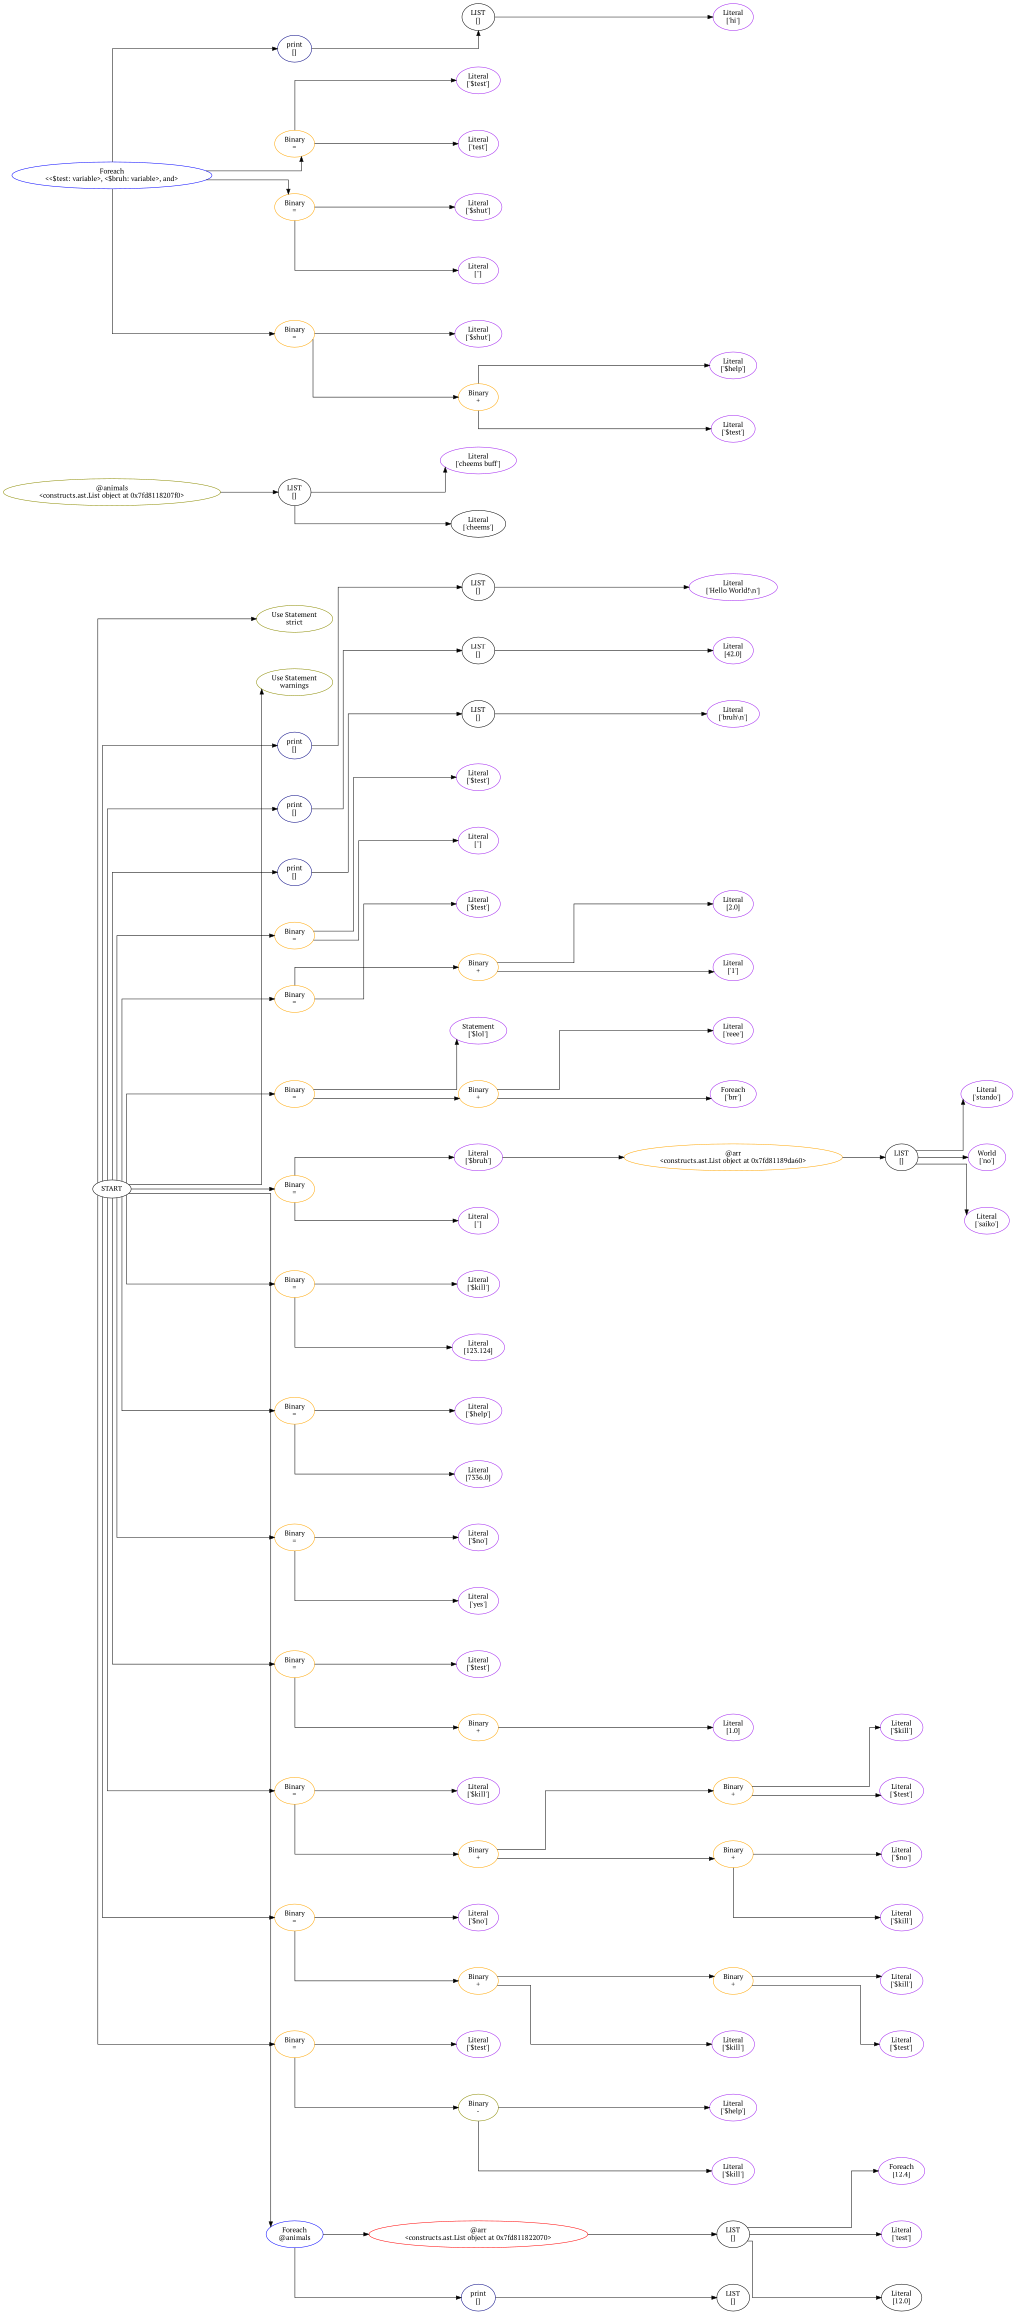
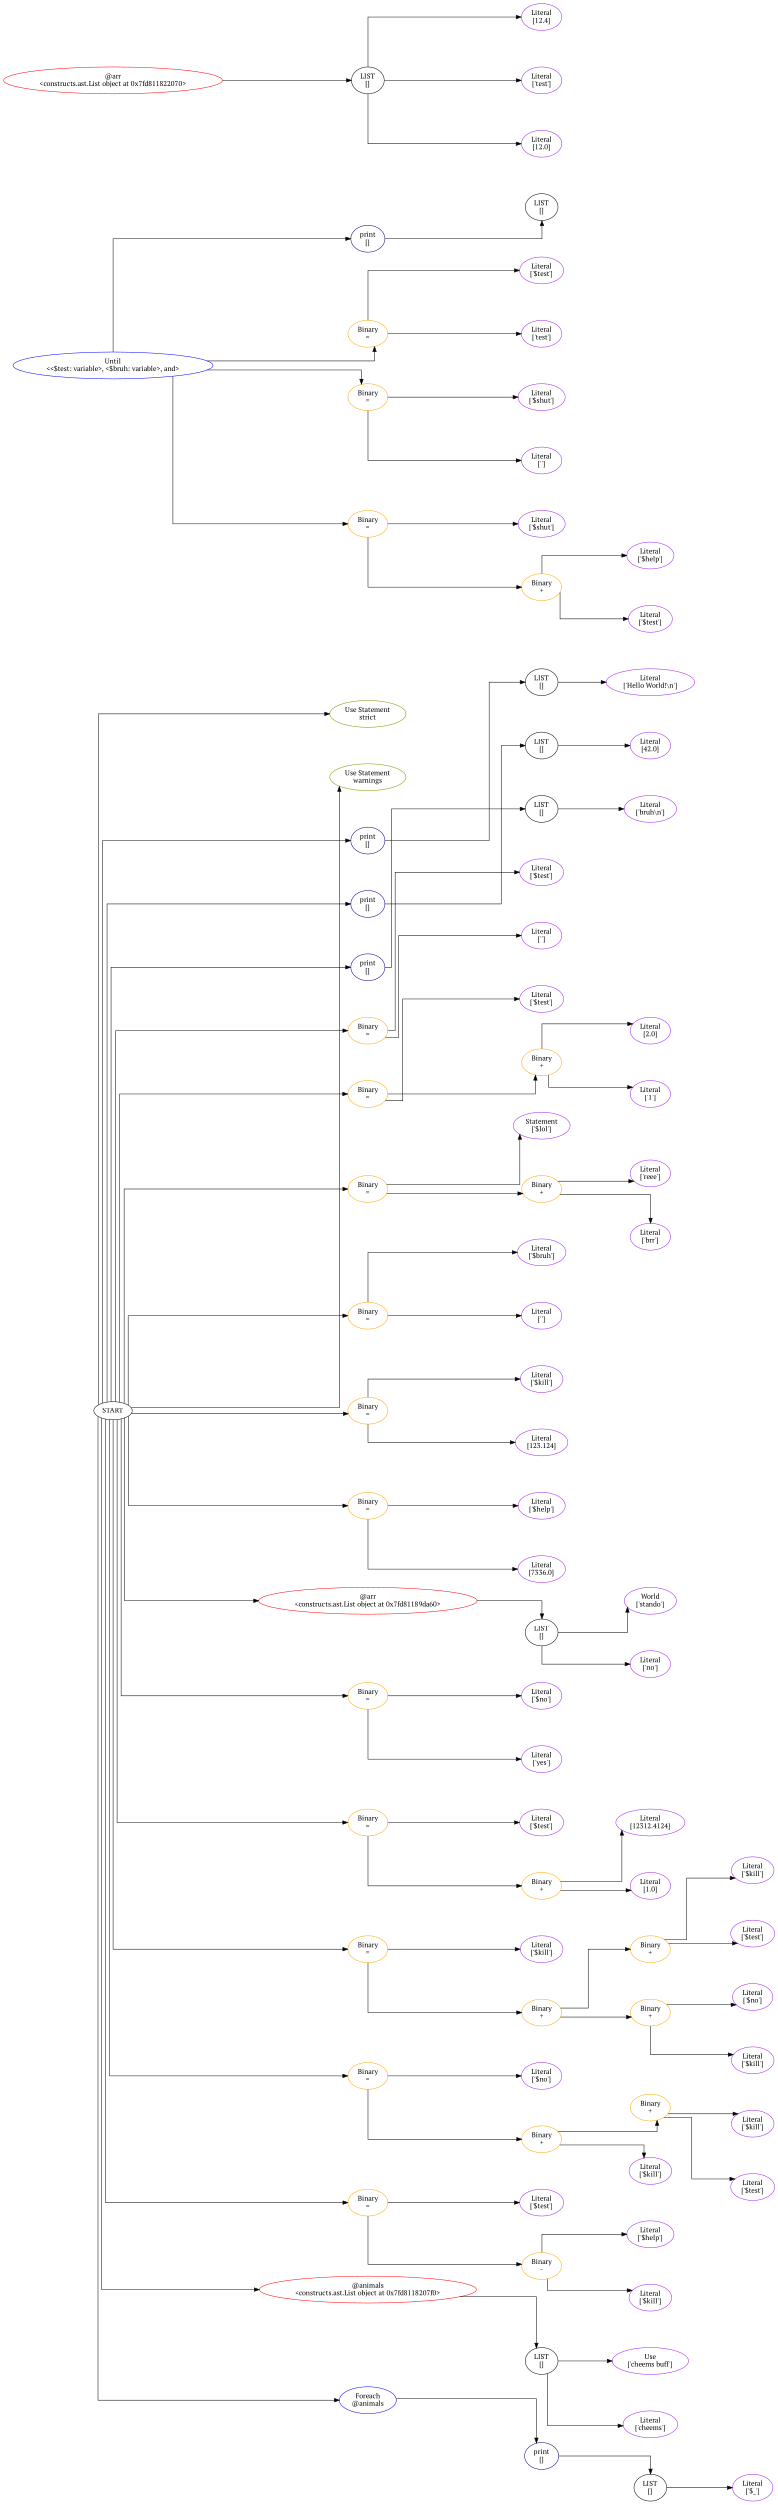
(733, 17) -> none
(112, 175) -> (113, 365)
(478, 460) -> (650, 2361)
(112, 492) -> (368, 2290)
(478, 524) -> (650, 2424)
(733, 1094) -> (650, 1237)
(987, 1094) -> (650, 1601)
(561, 1157) -> (125, 1574)
(733, 1157) -> (368, 1601)
(987, 1157) -> (650, 1664)
(987, 1221) -> none
none -> (650, 1822)
none -> (102, 1930)
(478, 2108) -> (542, 2266)
(902, 2171) -> (542, 17)
(343, 2234) -> none
(902, 2298) -> (542, 144)
none -> (753, 2488)
